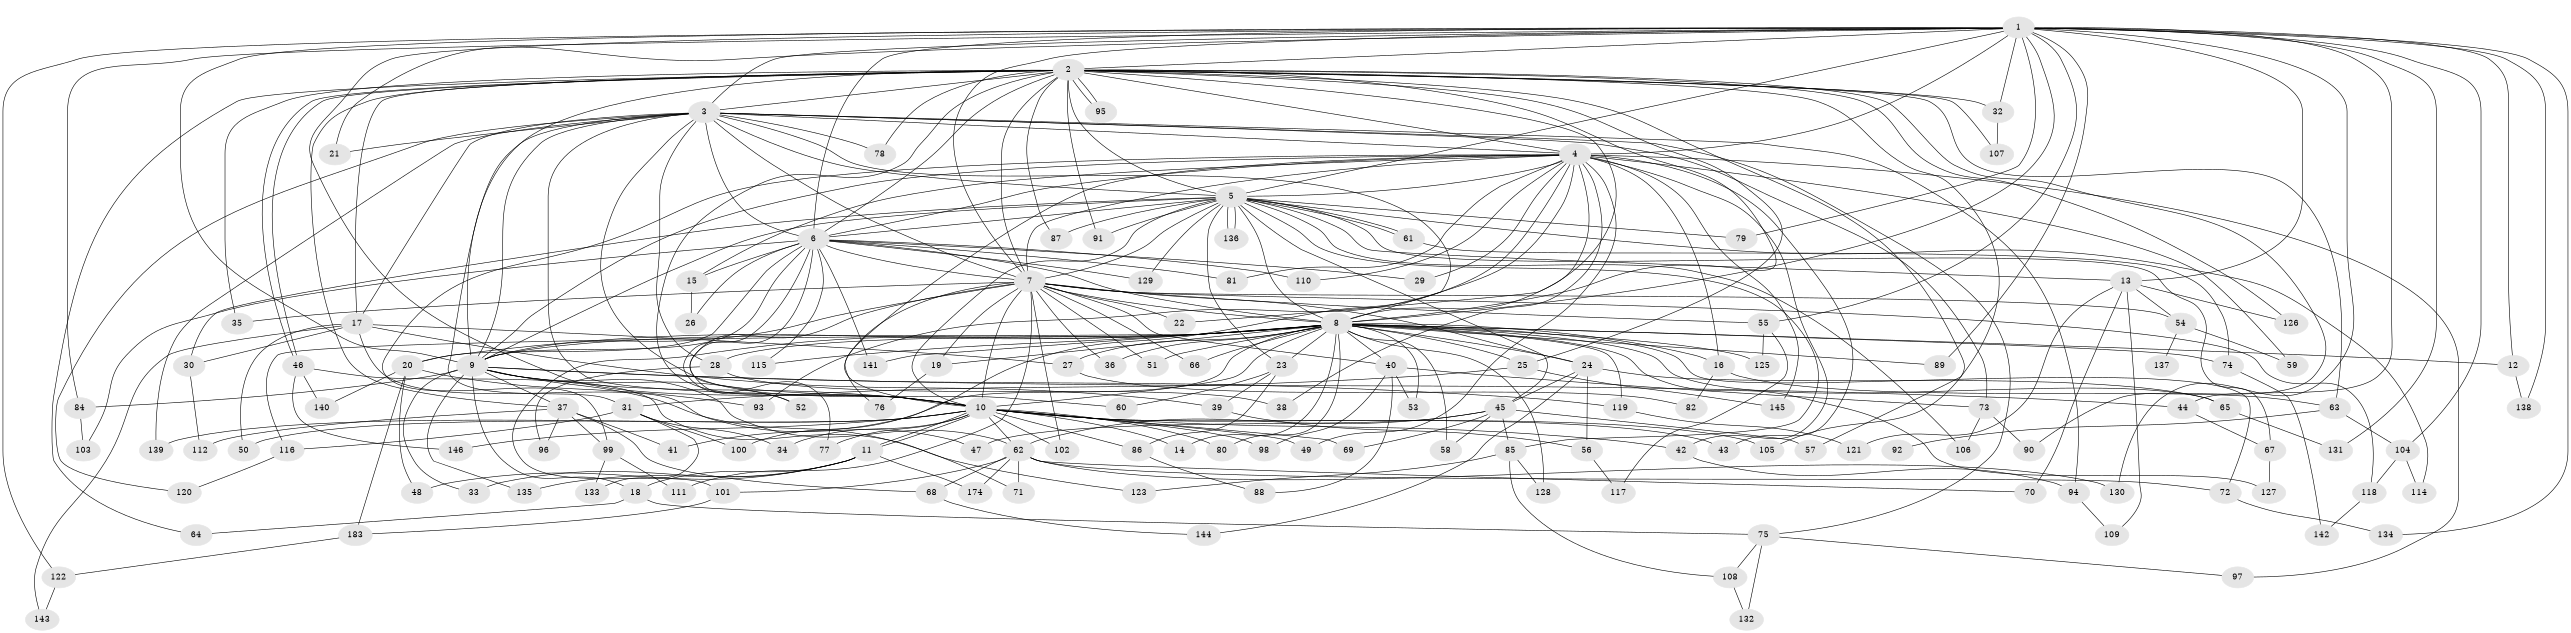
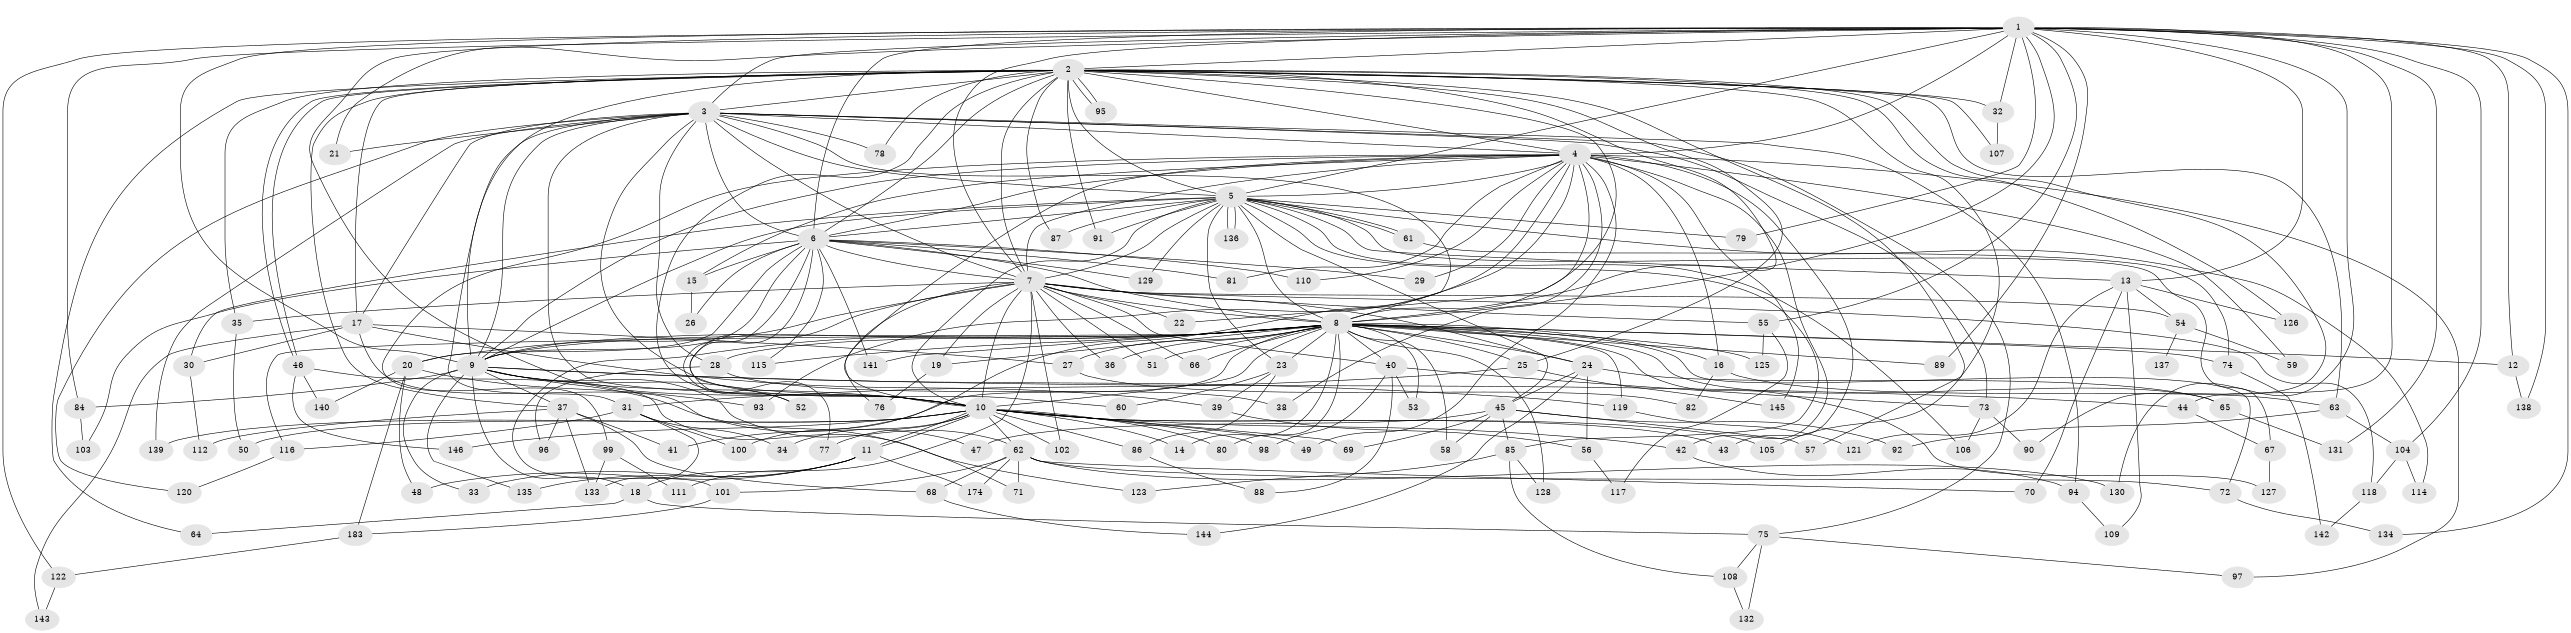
(259, 354) -> (234, 387)
(1257, 421) -> (1665, 422)
(586, 429) -> (578, 451)
